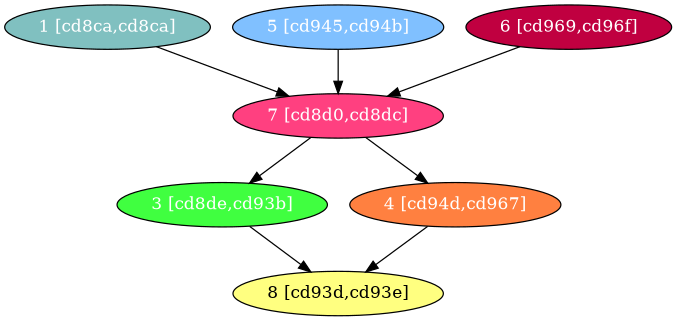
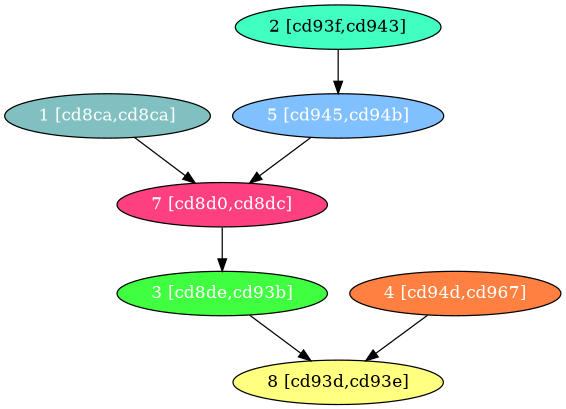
none -> (338, 27)
(569, 27) -> none
(392, 157) -> none
